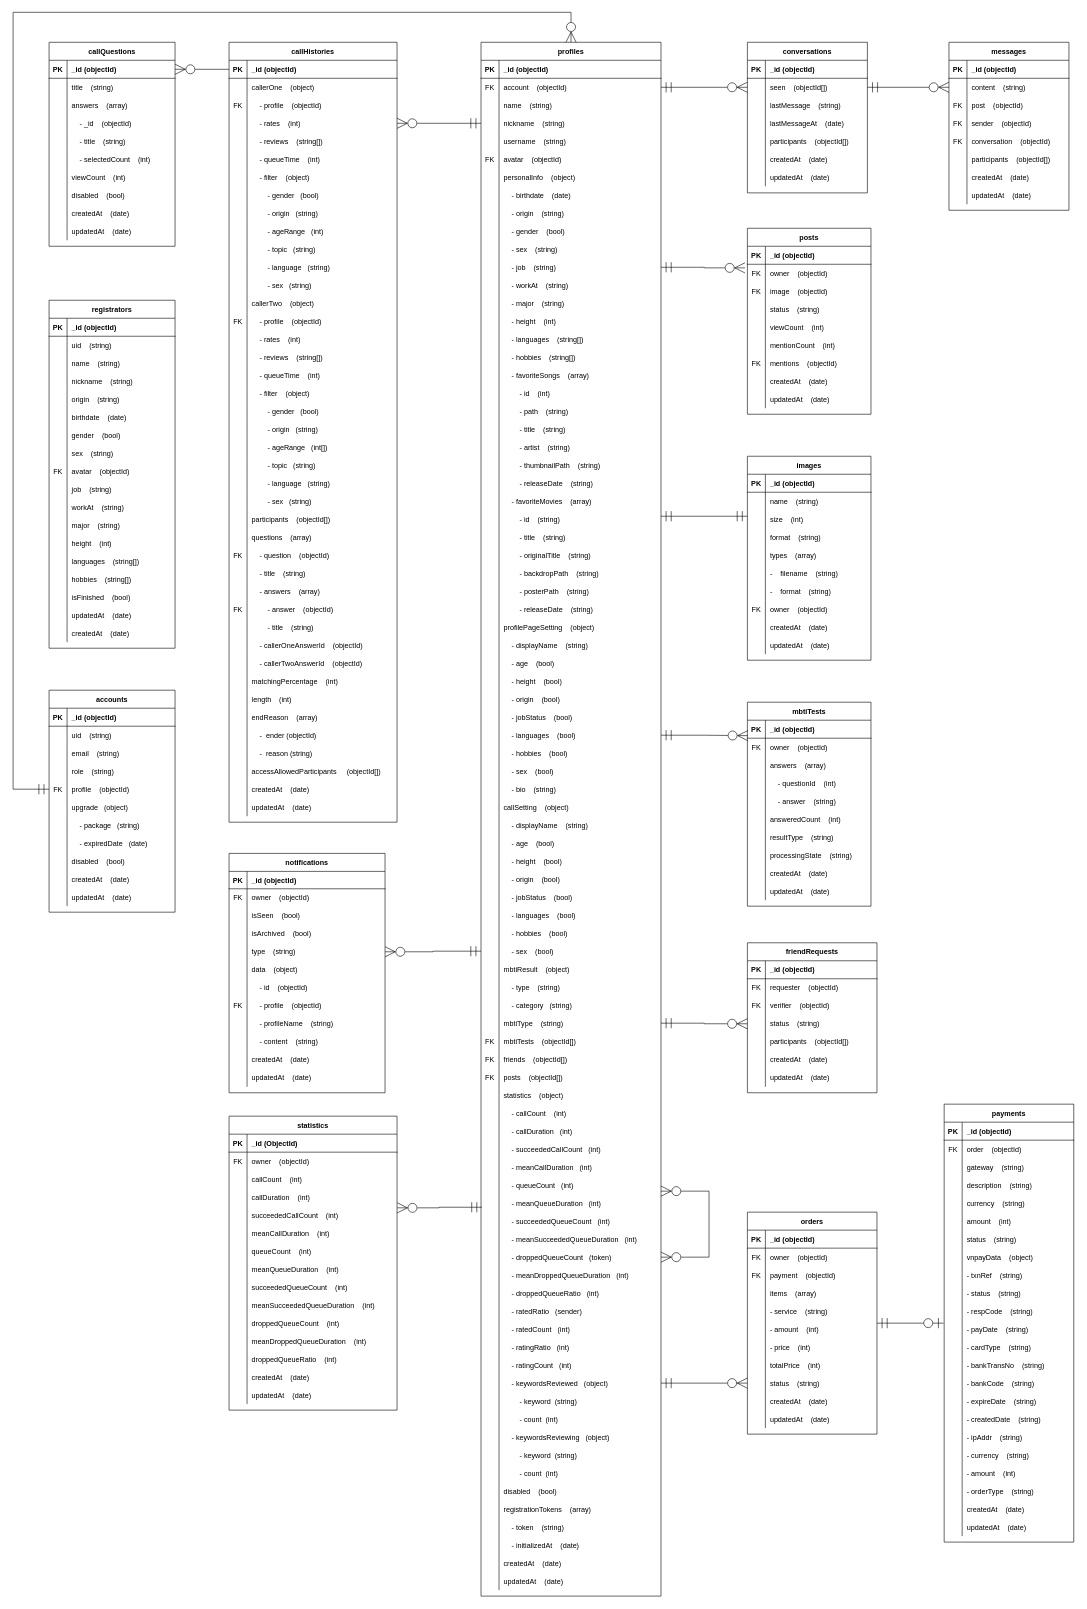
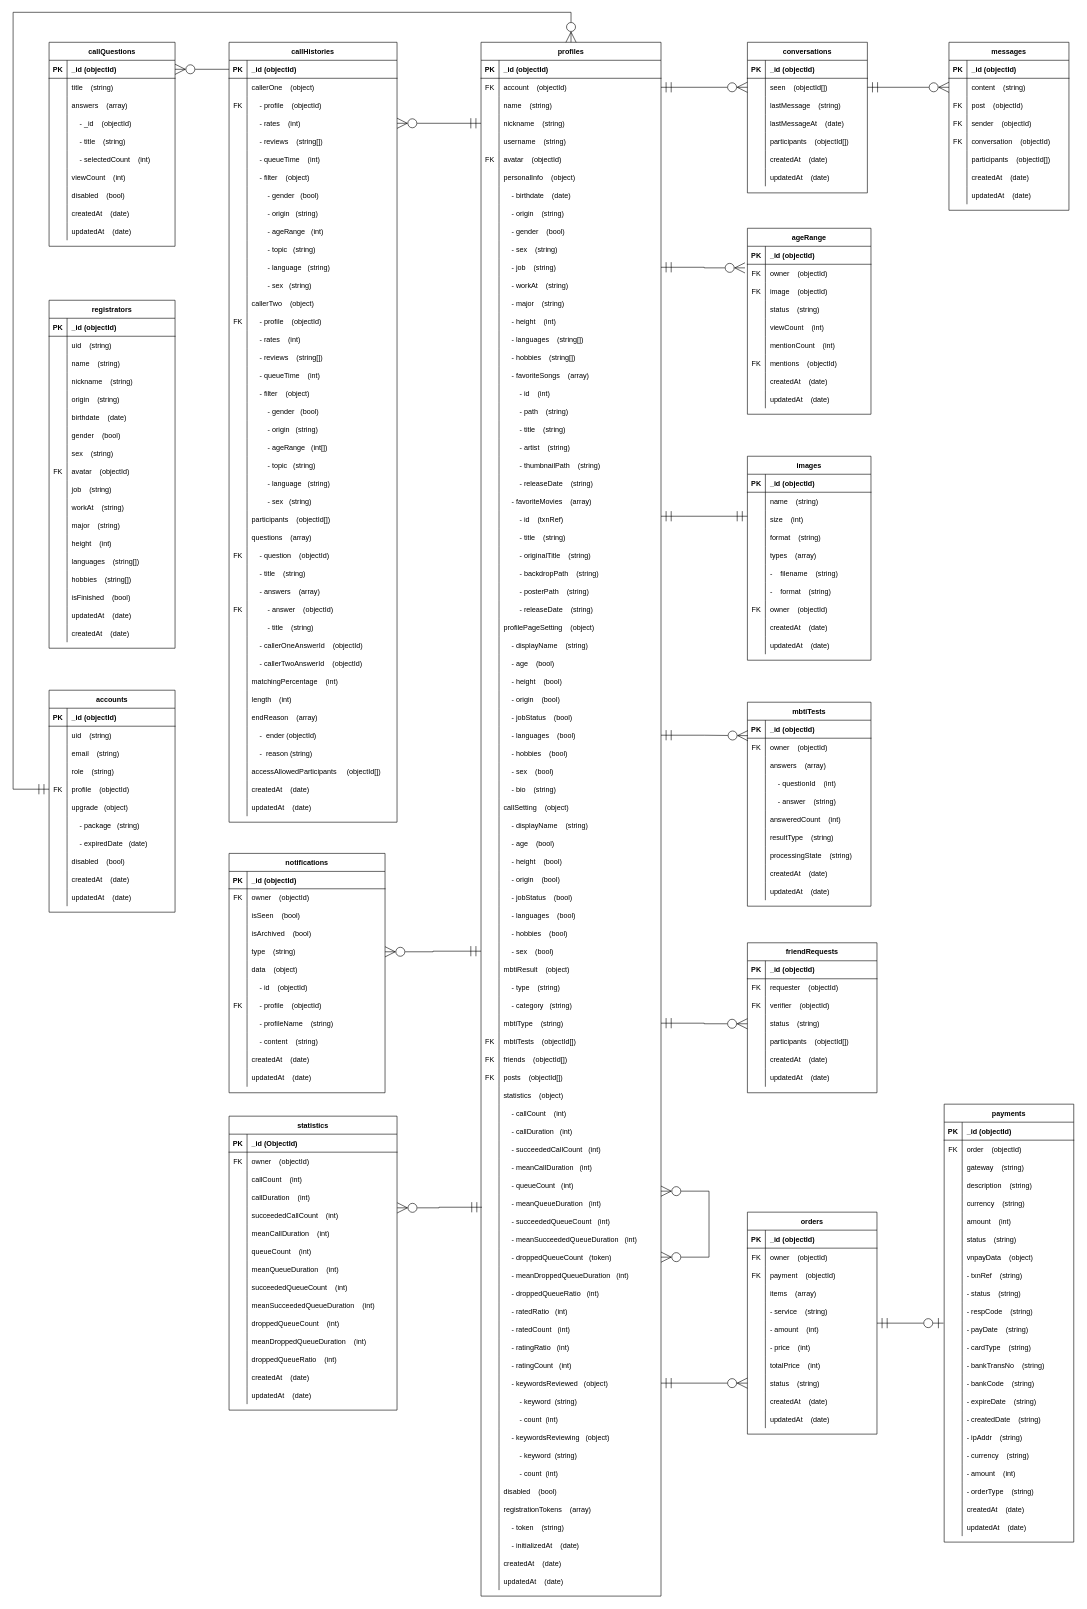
(809, 238) -> (809, 238)
(531, 520) -> (532, 520)
(548, 1312) -> (541, 1312)
